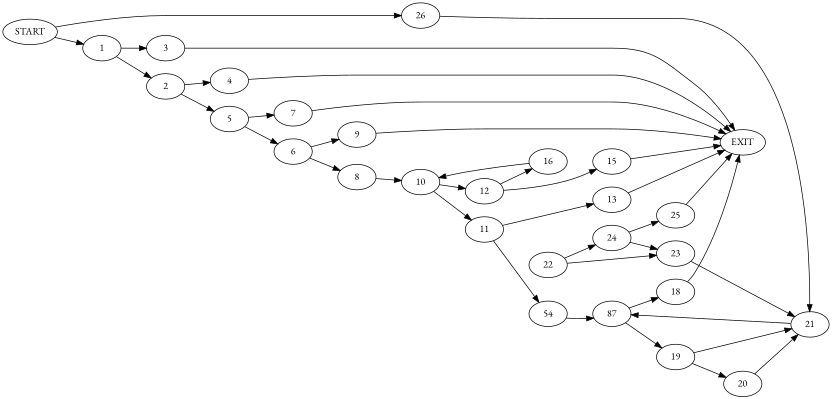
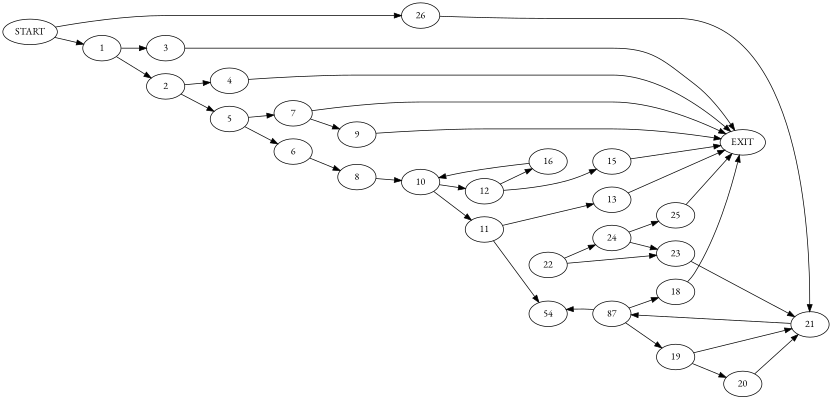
(322, 144) -> (322, 123)
(576, 319) -> (584, 309)
